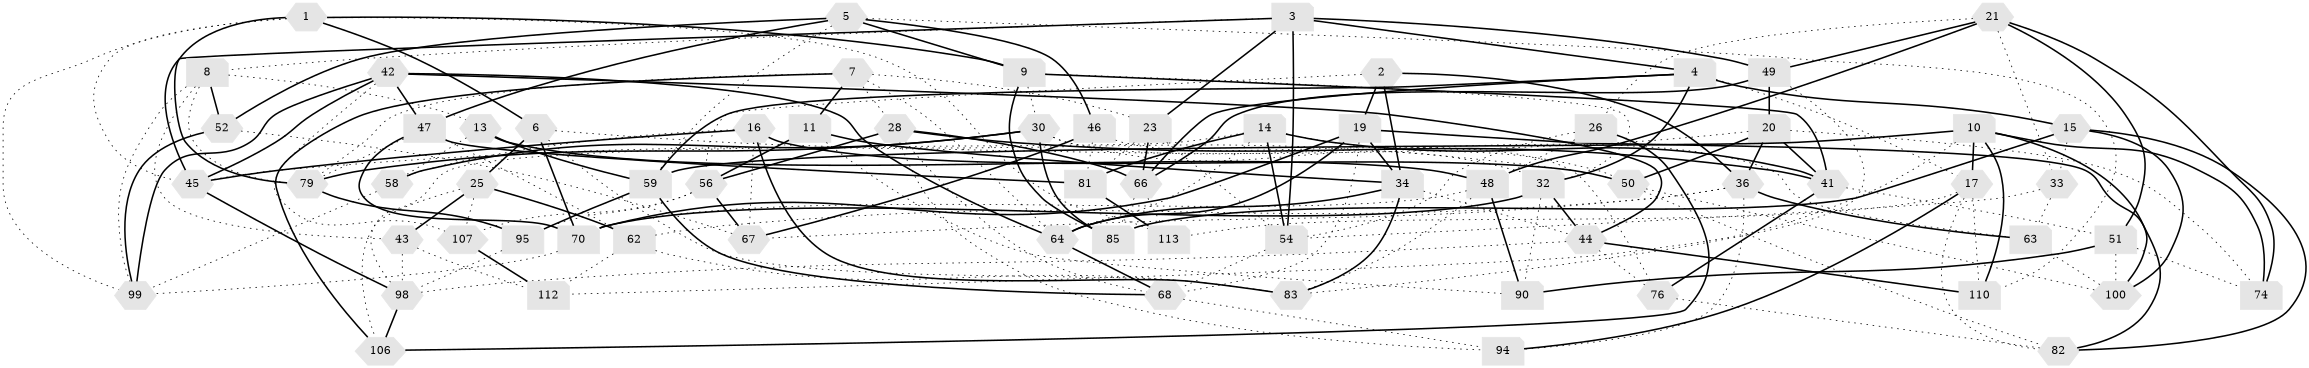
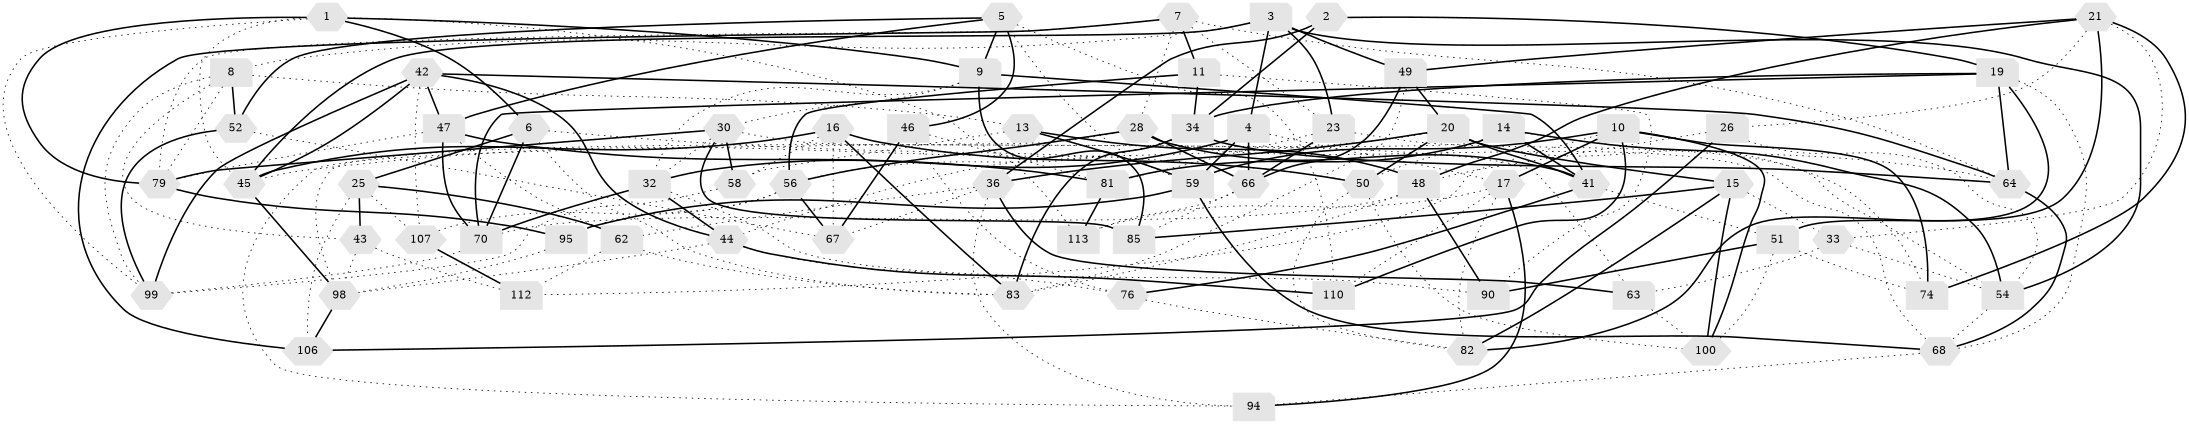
(1153, 85) -> (990, 162)
(1884, 103) -> (1652, 173)
